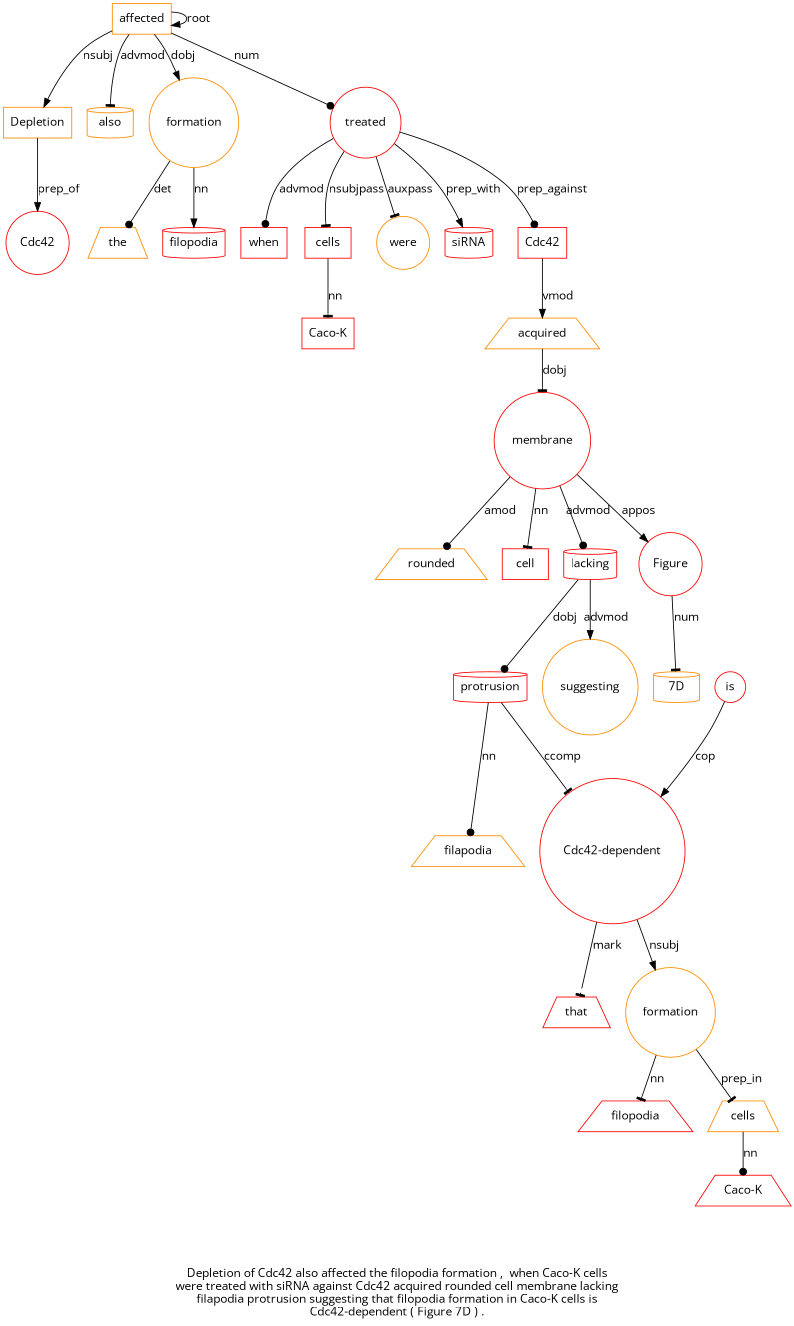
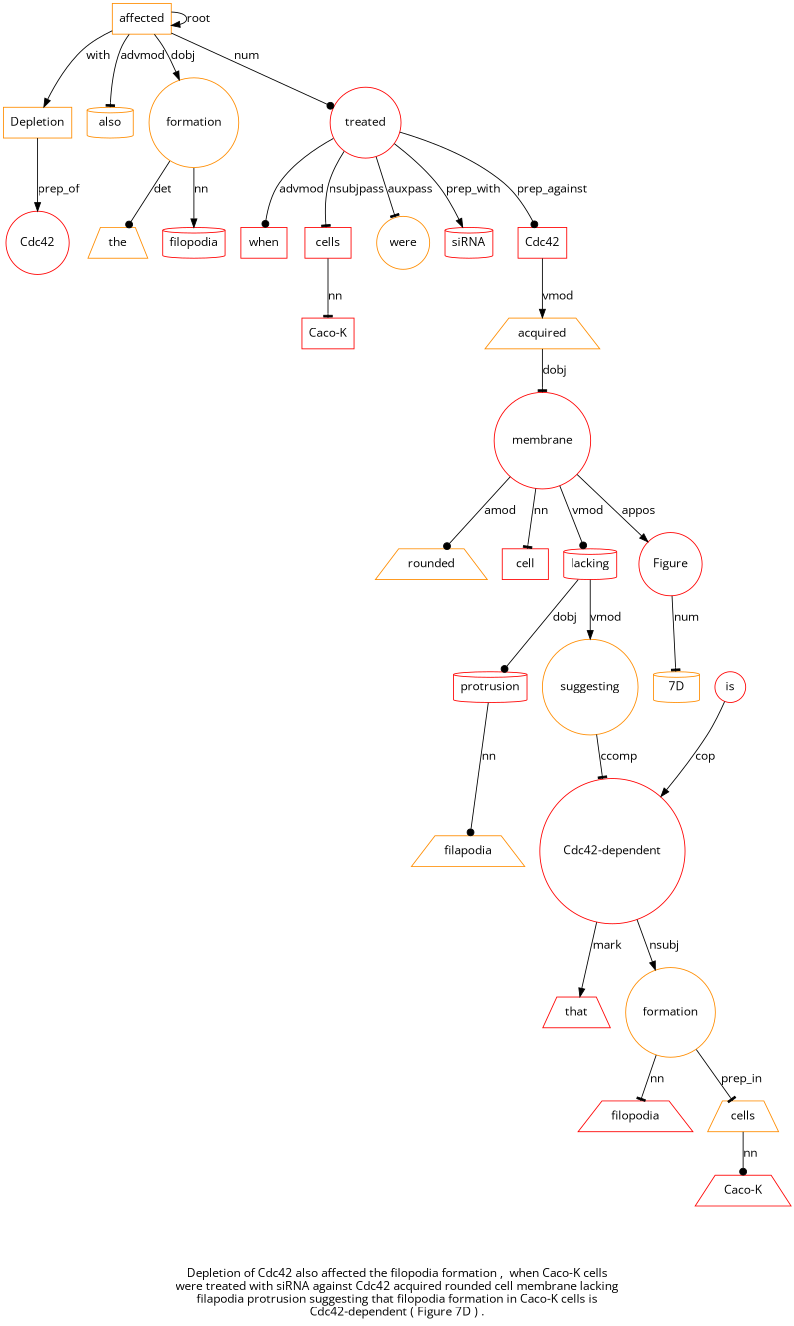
(98, 56) -> (98, 56)
(588, 511) -> (588, 511)
(606, 618) -> (606, 618)
(534, 746) -> (599, 755)
(589, 955) -> (589, 955)
